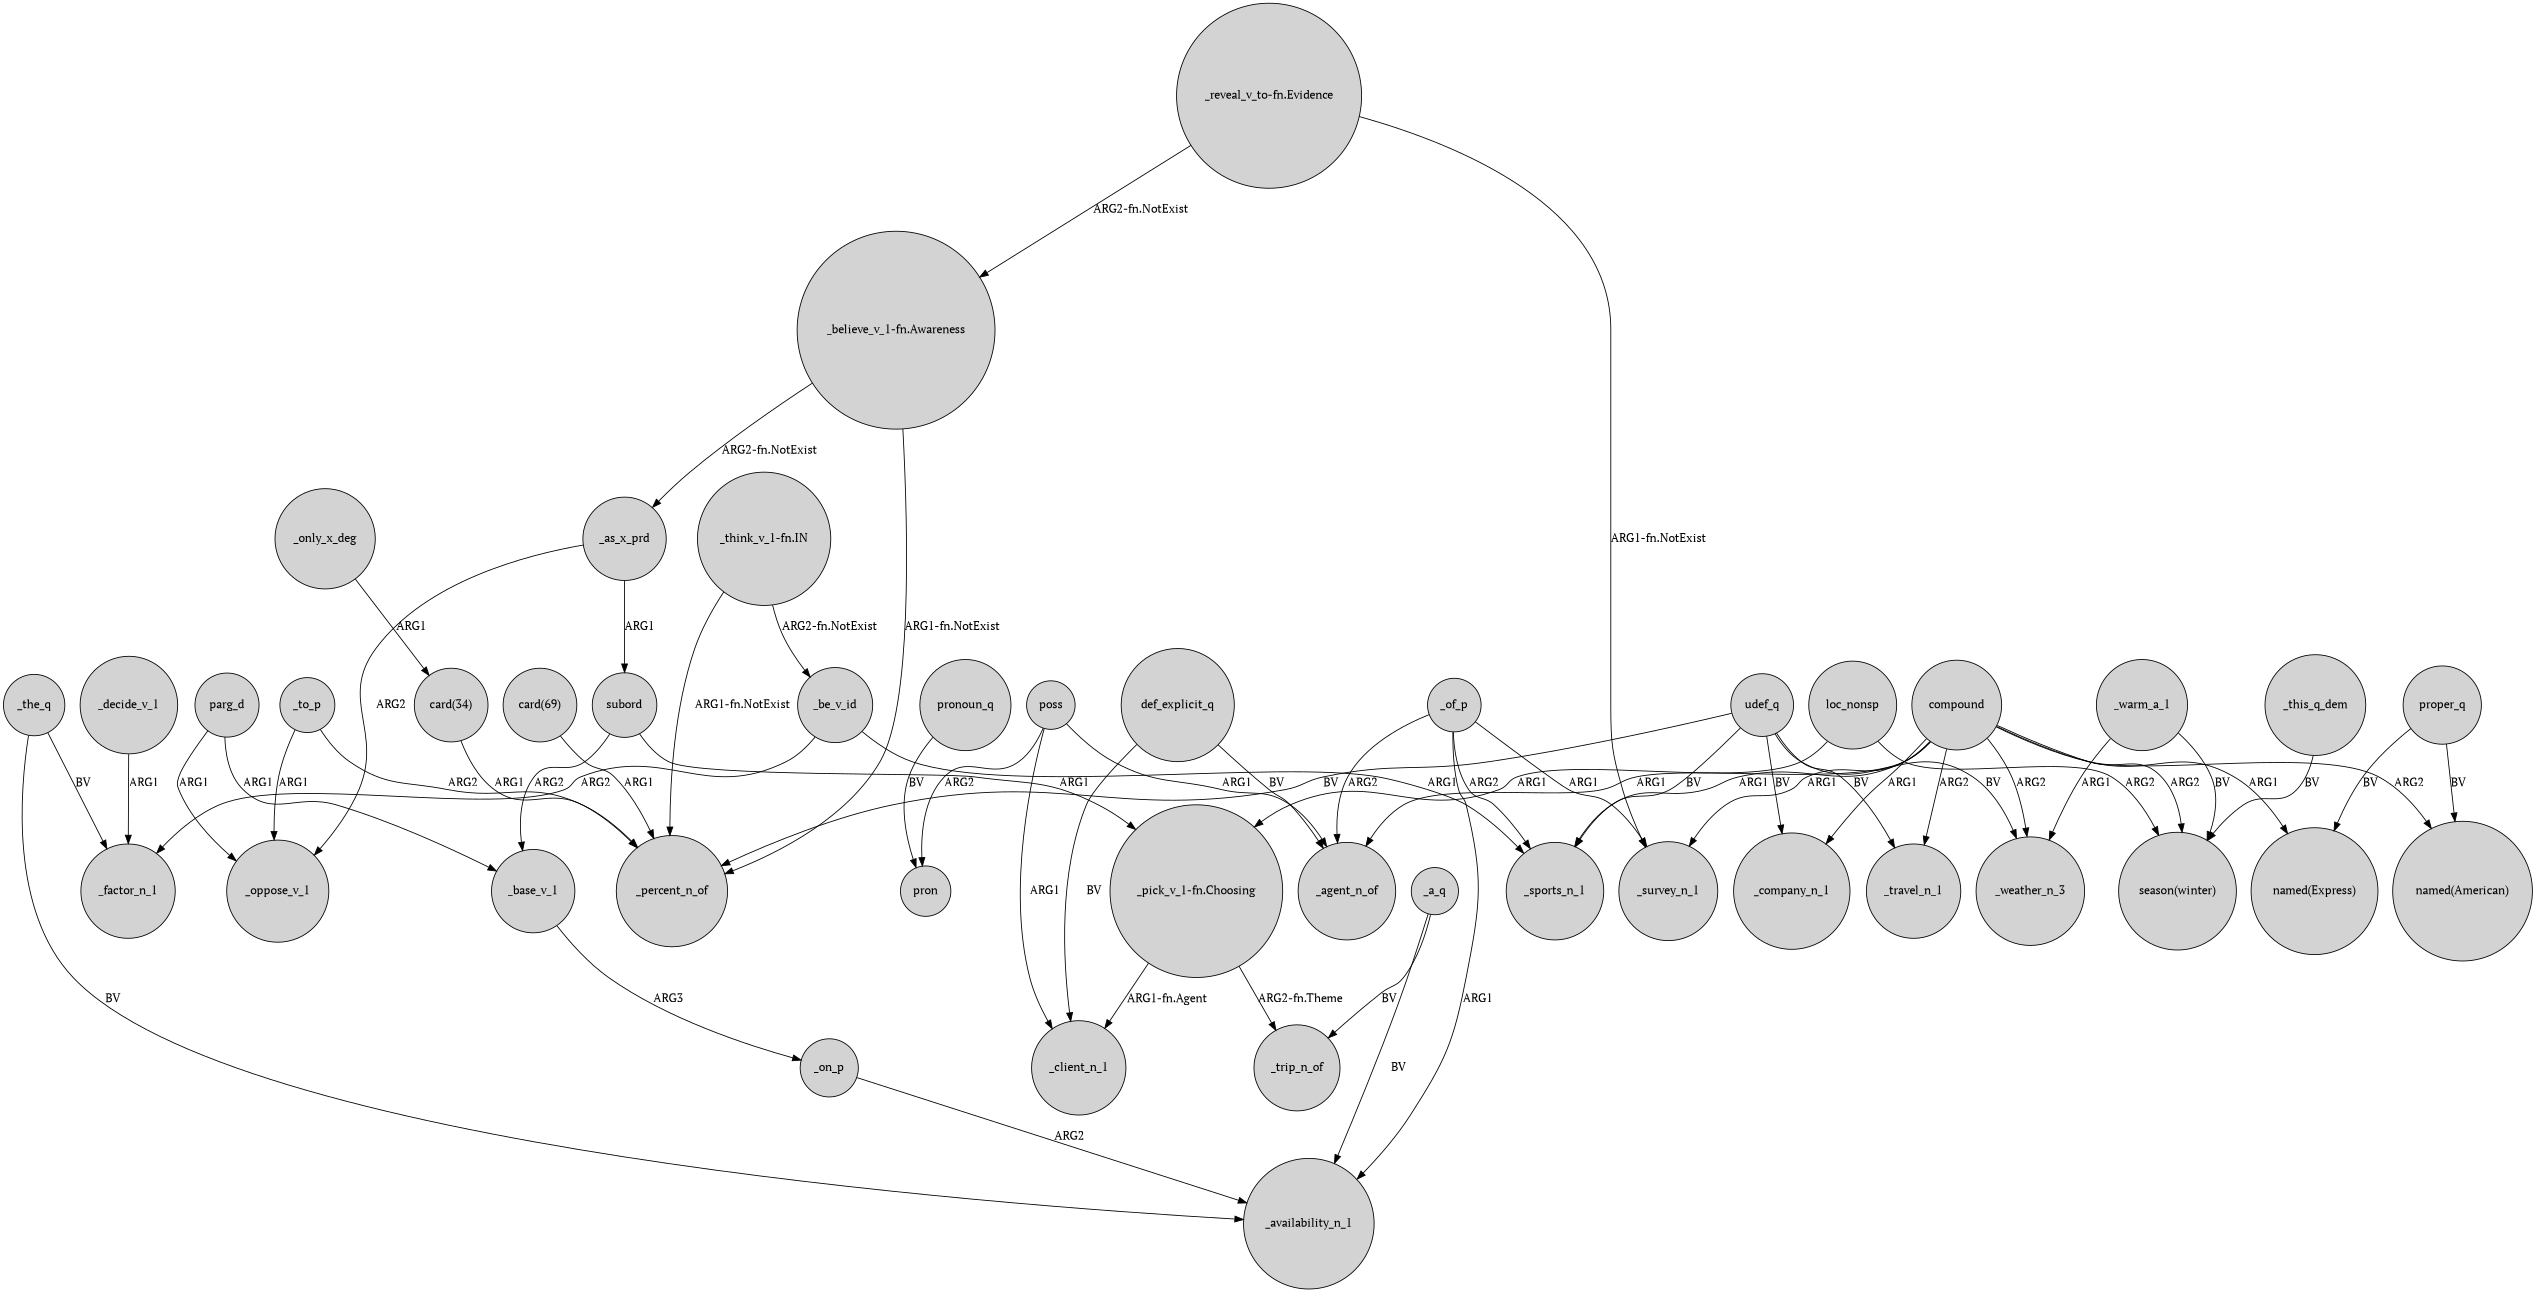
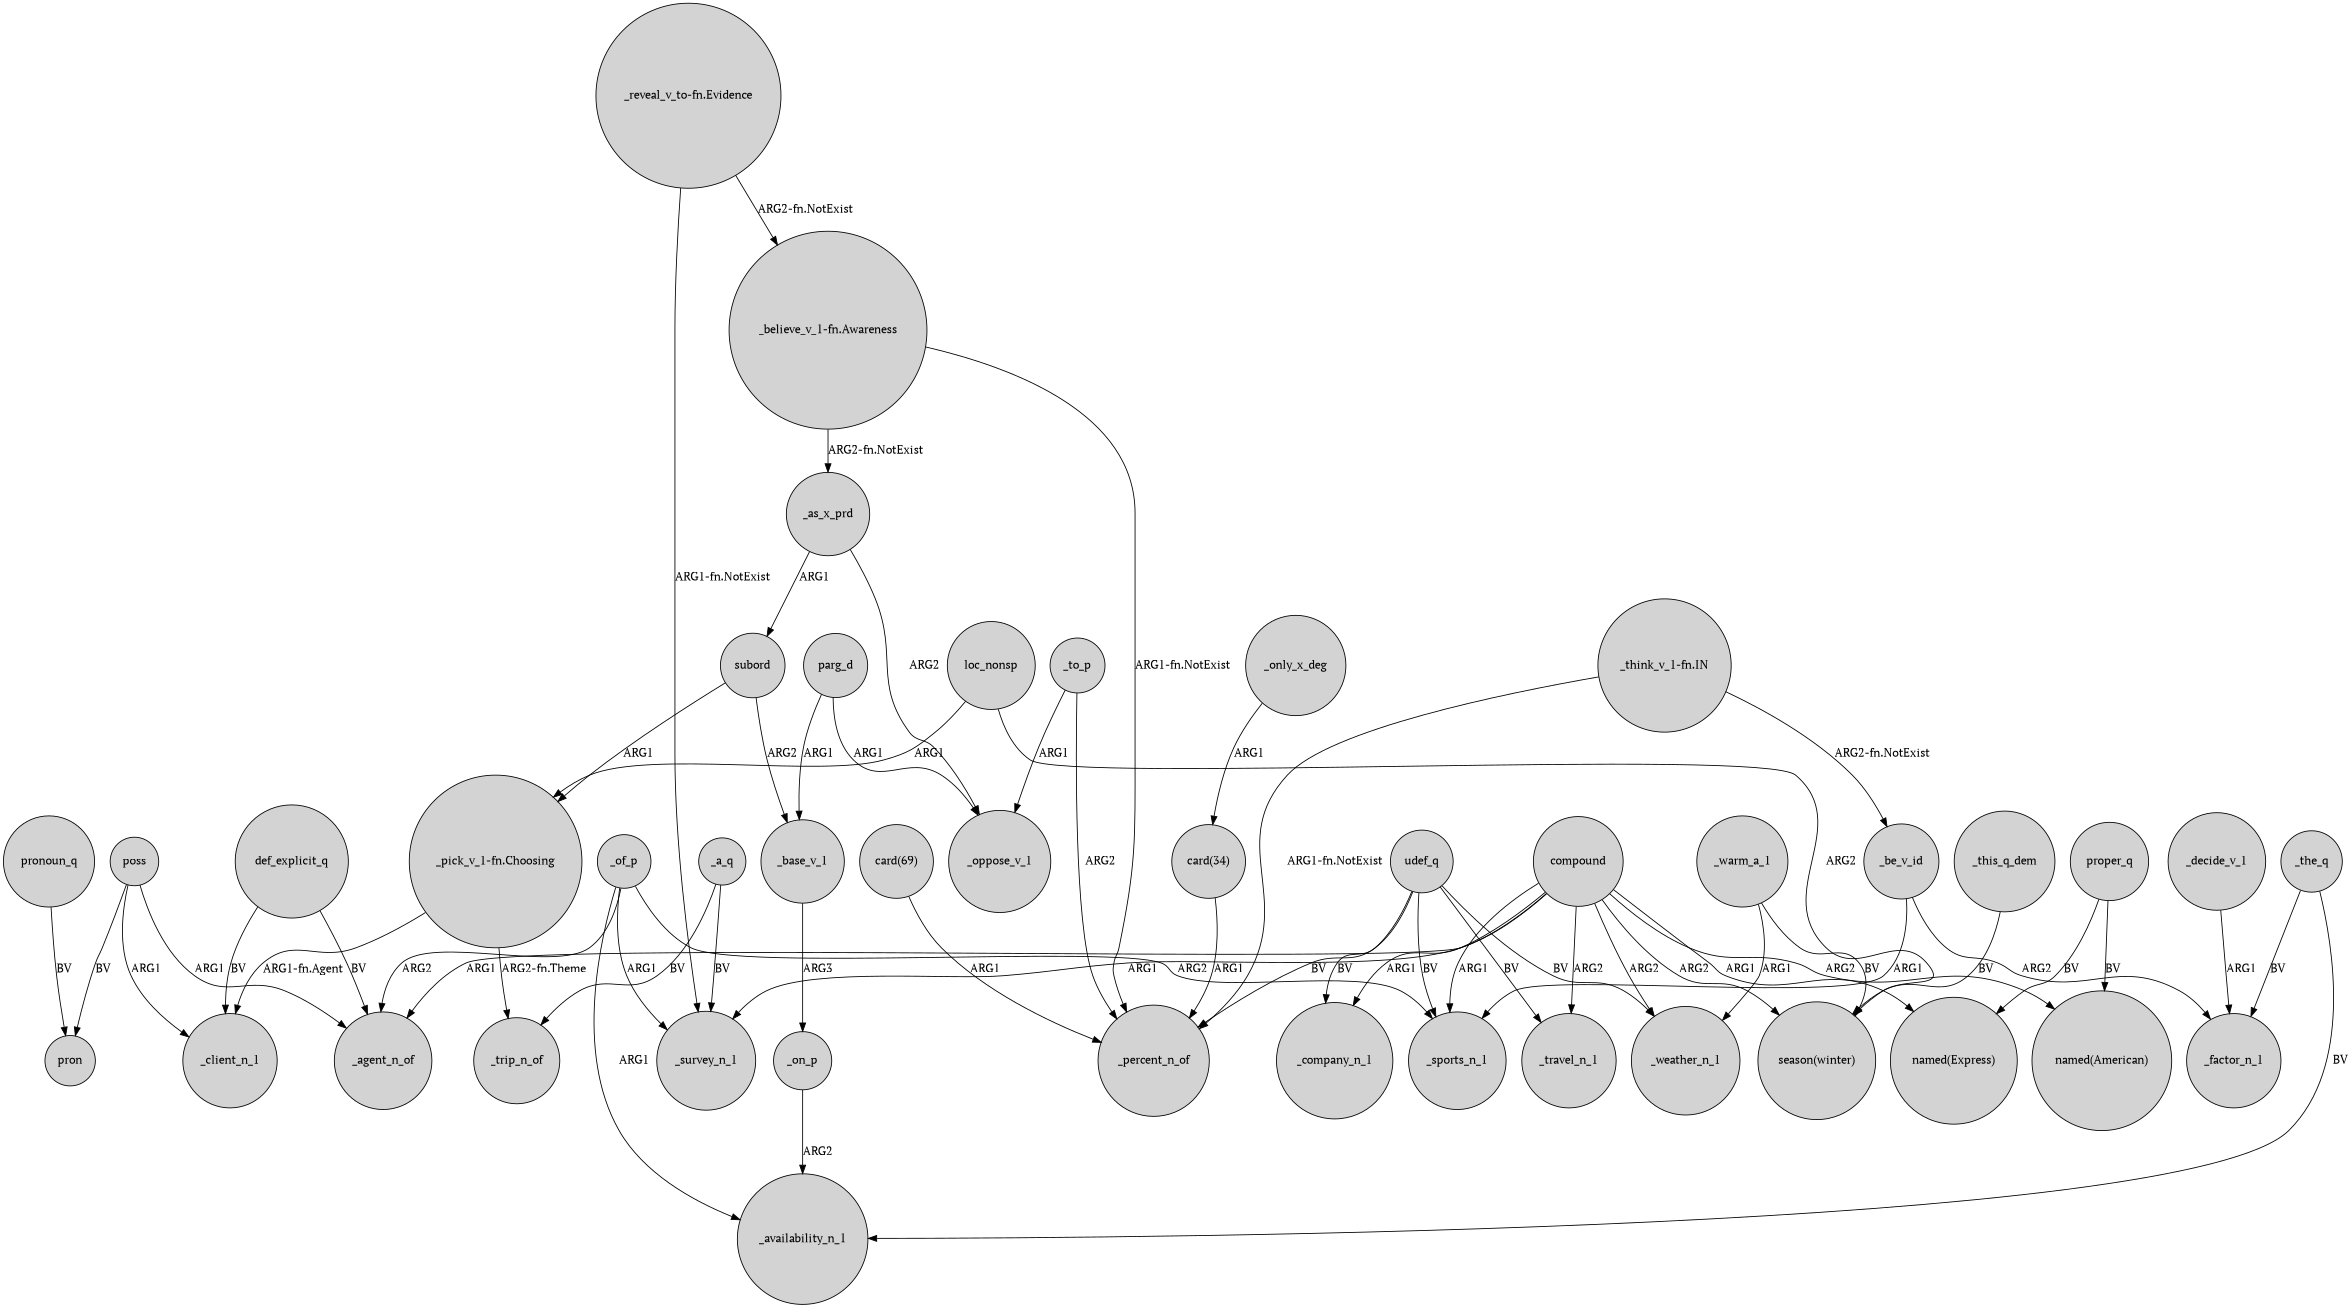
(960, 783) -> (104, 969)
(2030, 891) -> (1686, 1061)
(1386, 1036) -> (716, 944)
